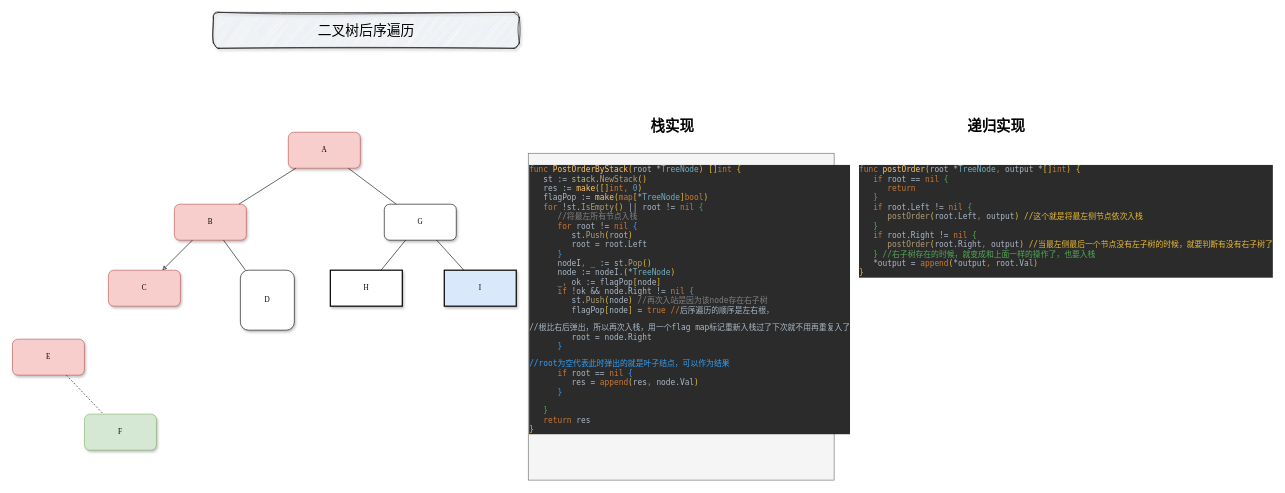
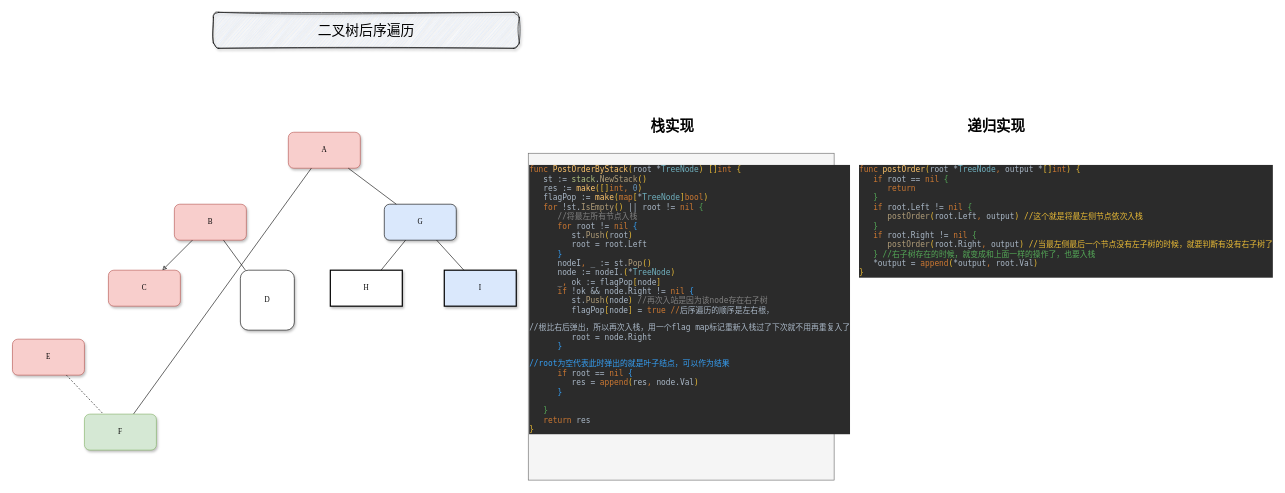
(268, 186) -> (223, 291)
(420, 222) -> (420, 222)
